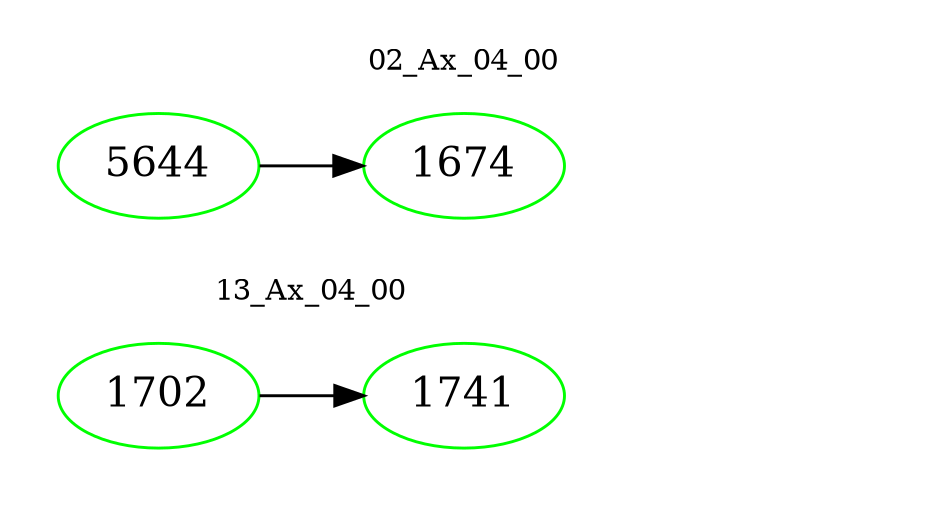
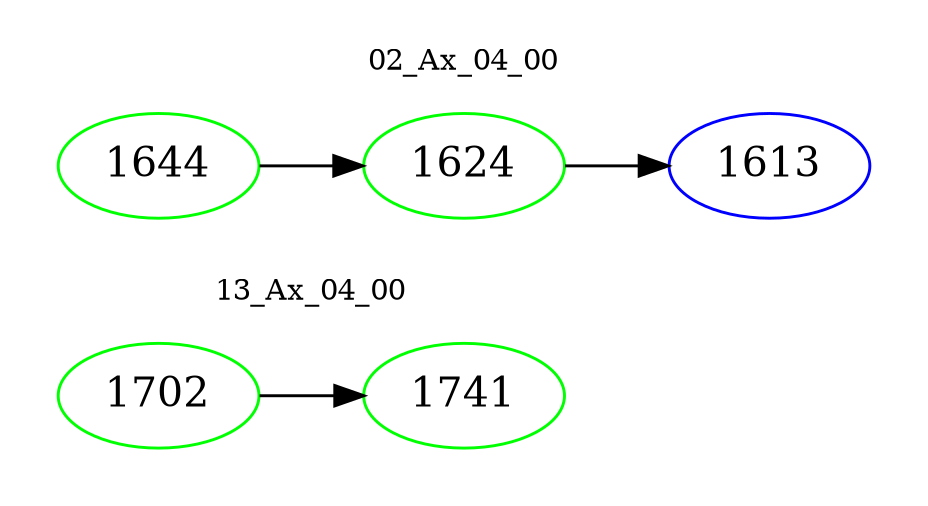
(159, 166) -> (159, 166)
(464, 166) -> (464, 166)
none -> (769, 166)
